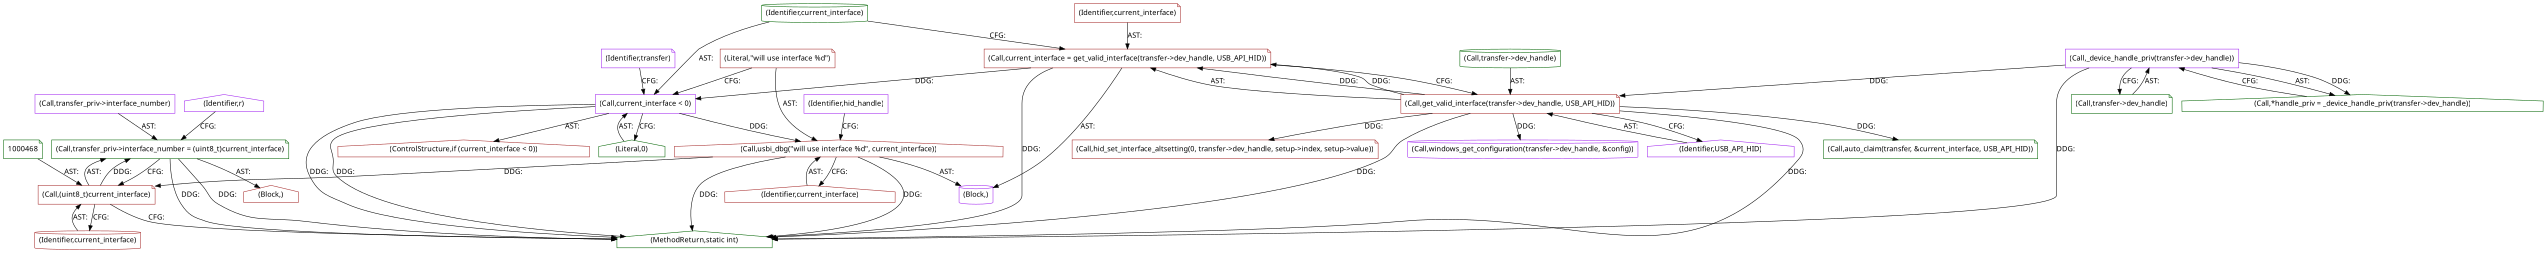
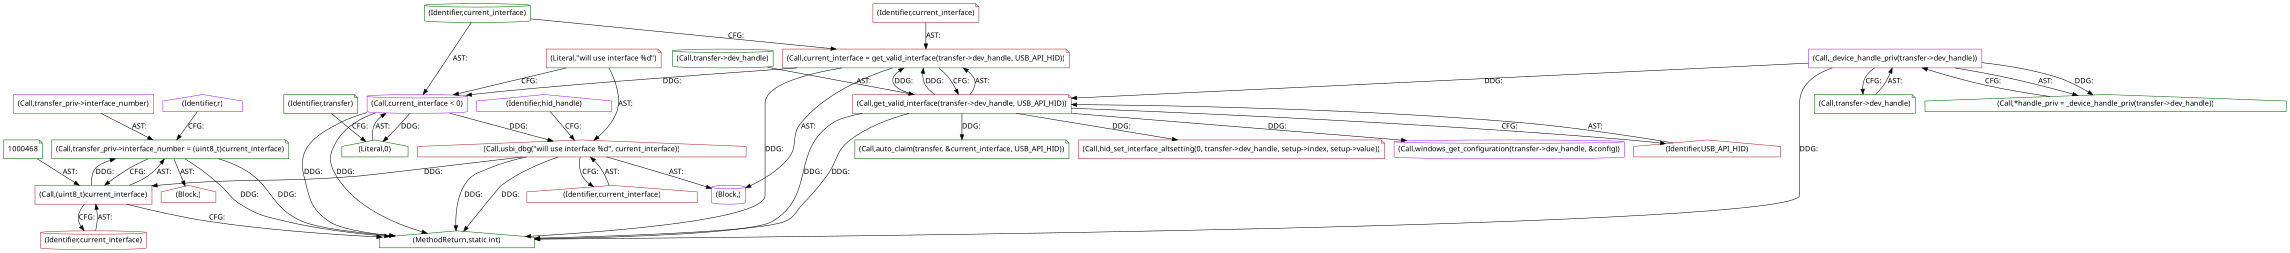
(638, 58) -> (321, 104)
(641, 79) -> (346, 125)
(645, 104) -> (417, 104)
(846, 104) -> (544, 104)
(648, 127) -> (412, 127)
(464, 149) -> none
(1721, 149) -> (1707, 149)
(97, 195) -> (93, 195)
